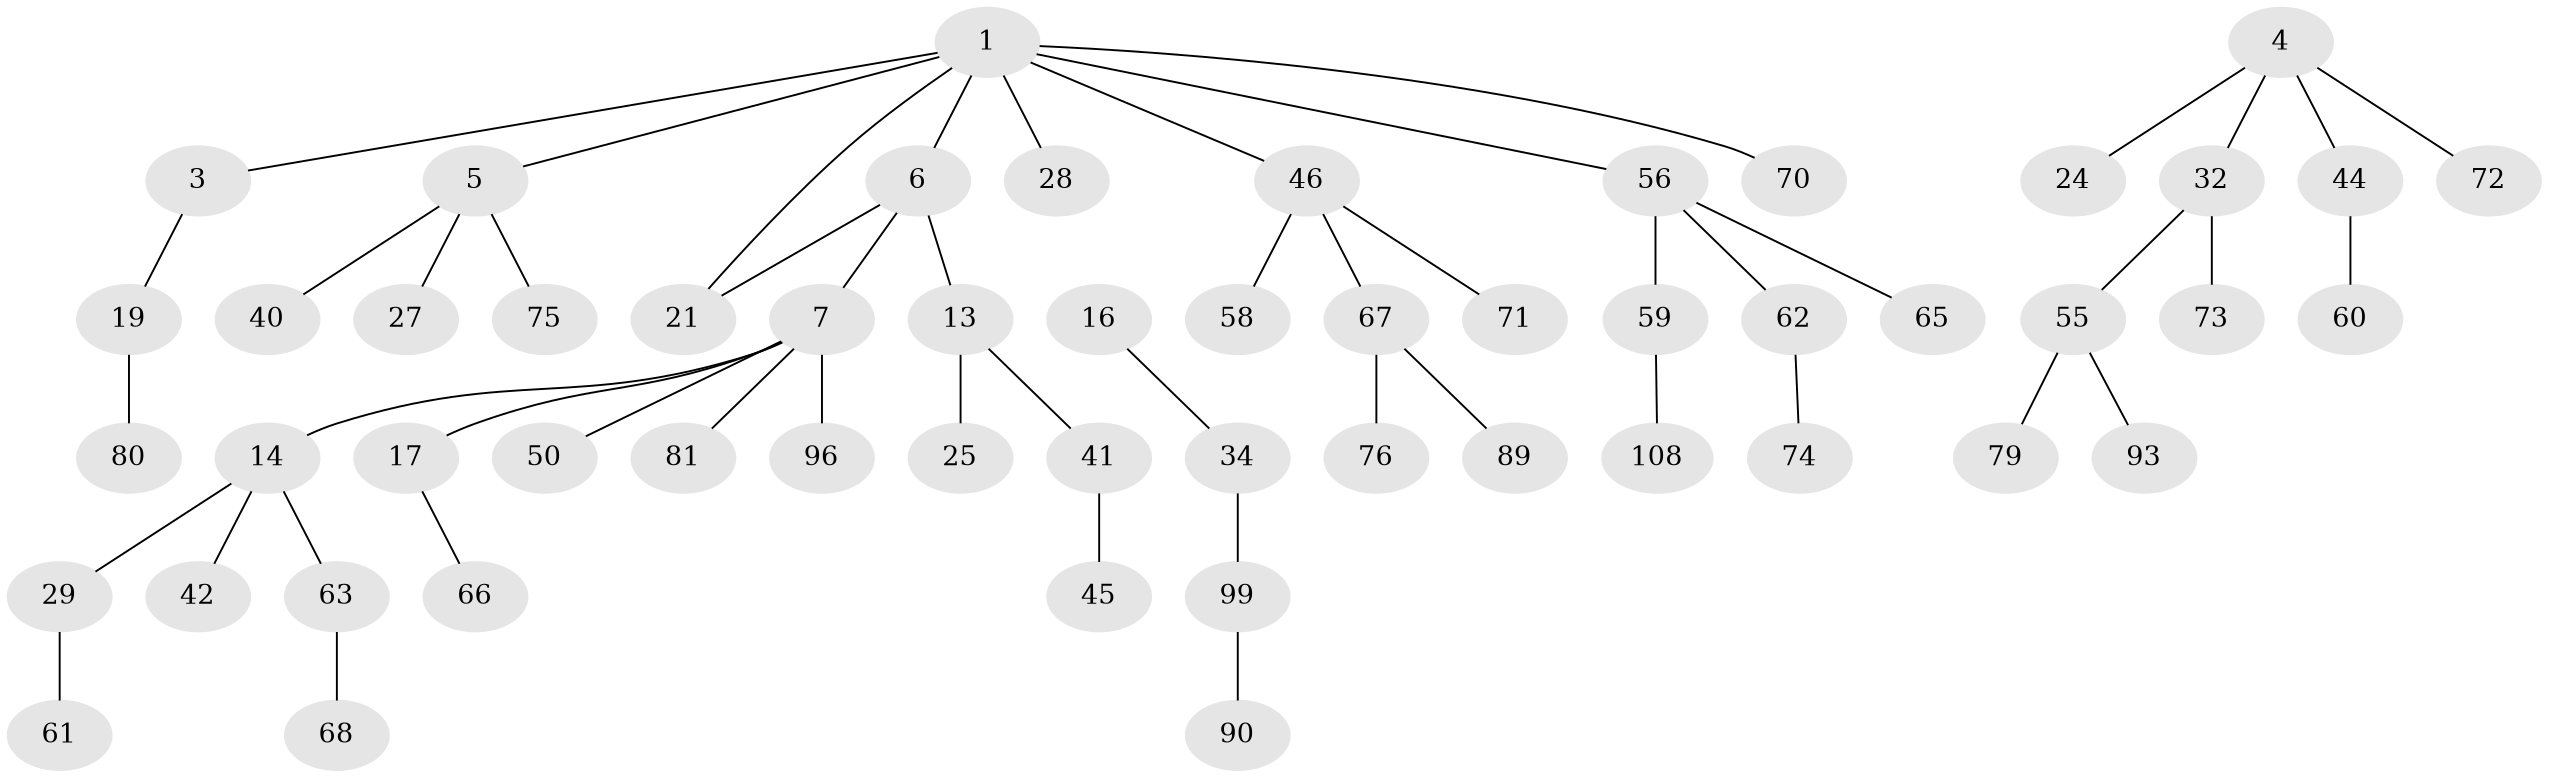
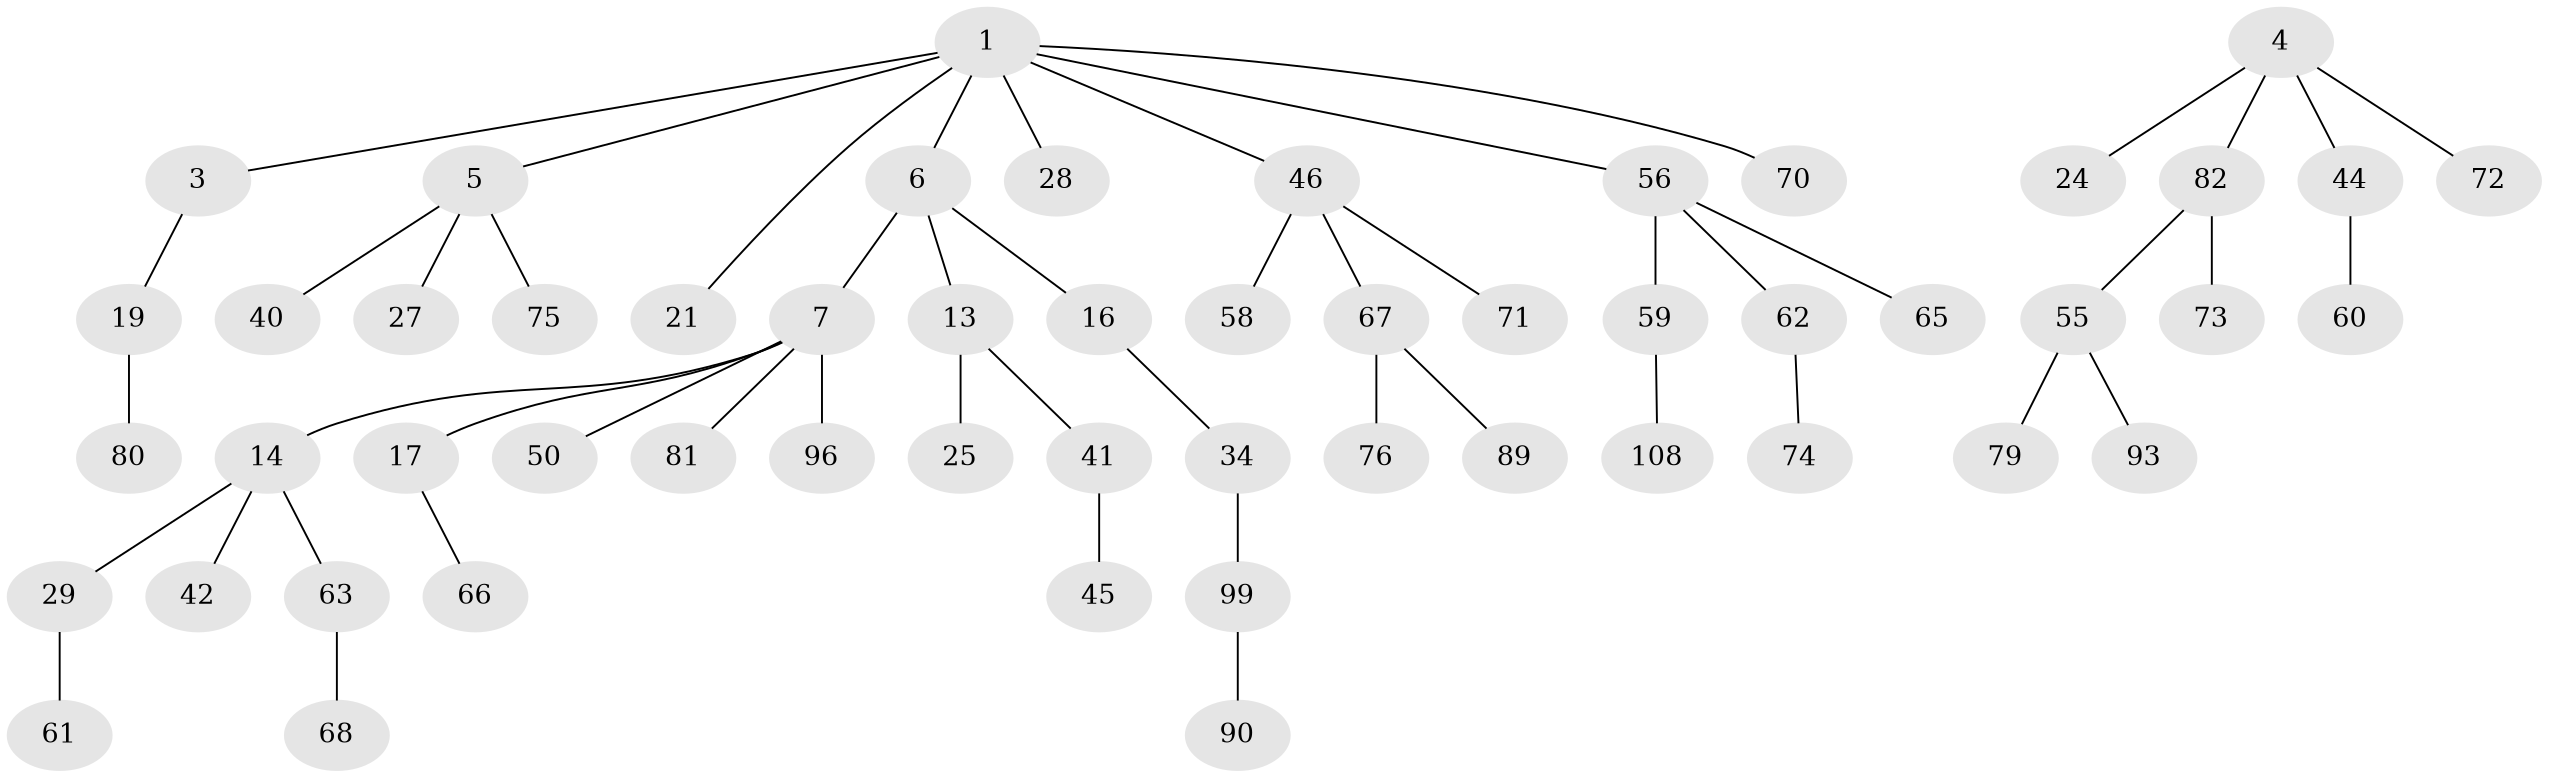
(2212, 181) -> (2212, 181)
(801, 250) -> (1009, 251)
